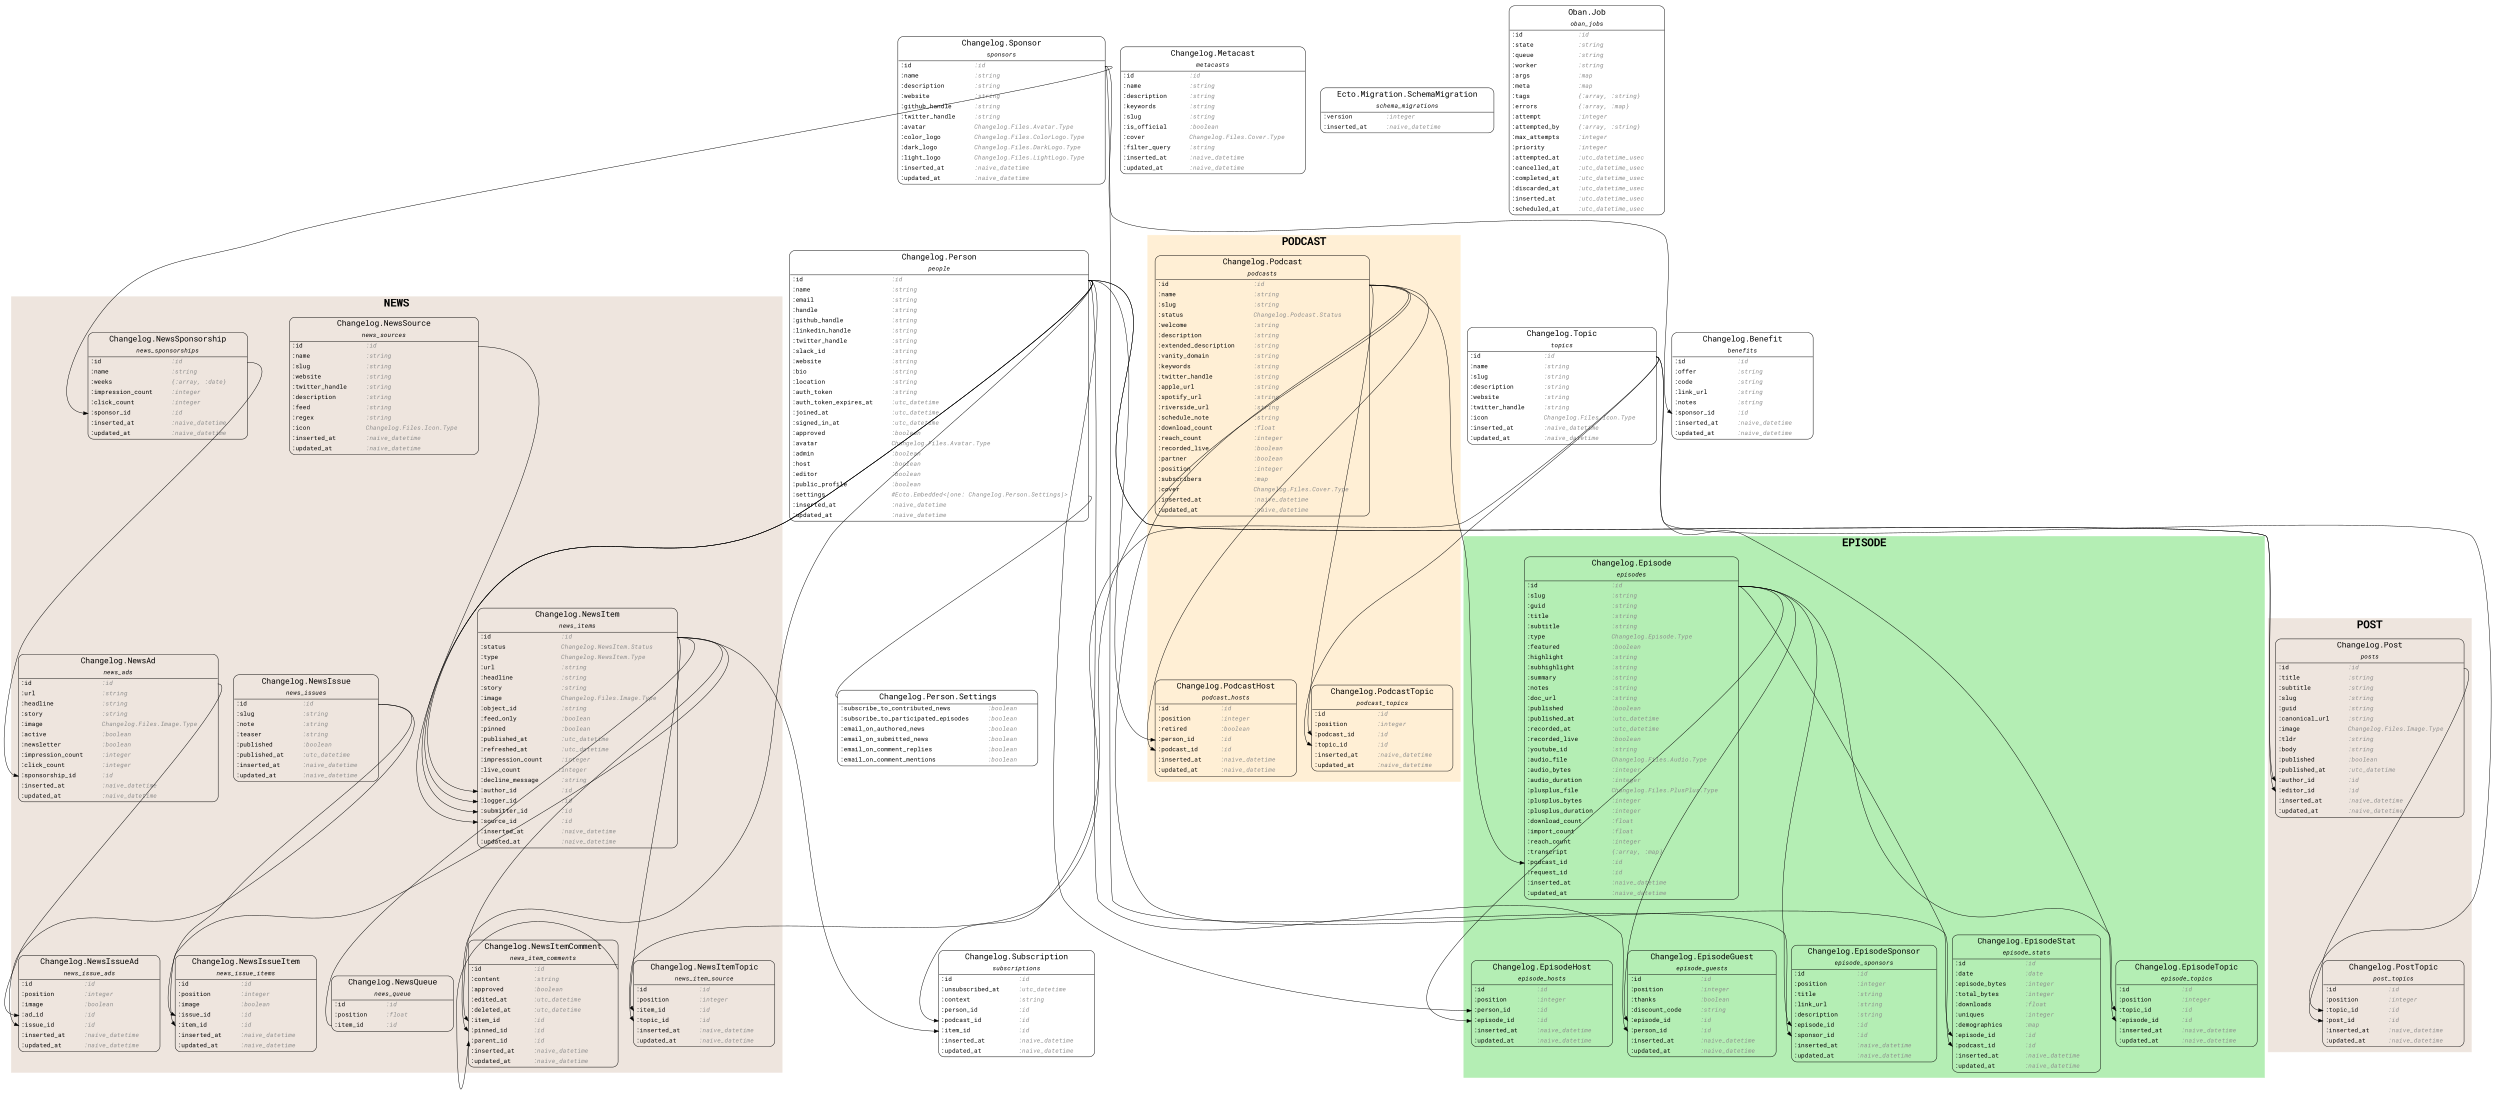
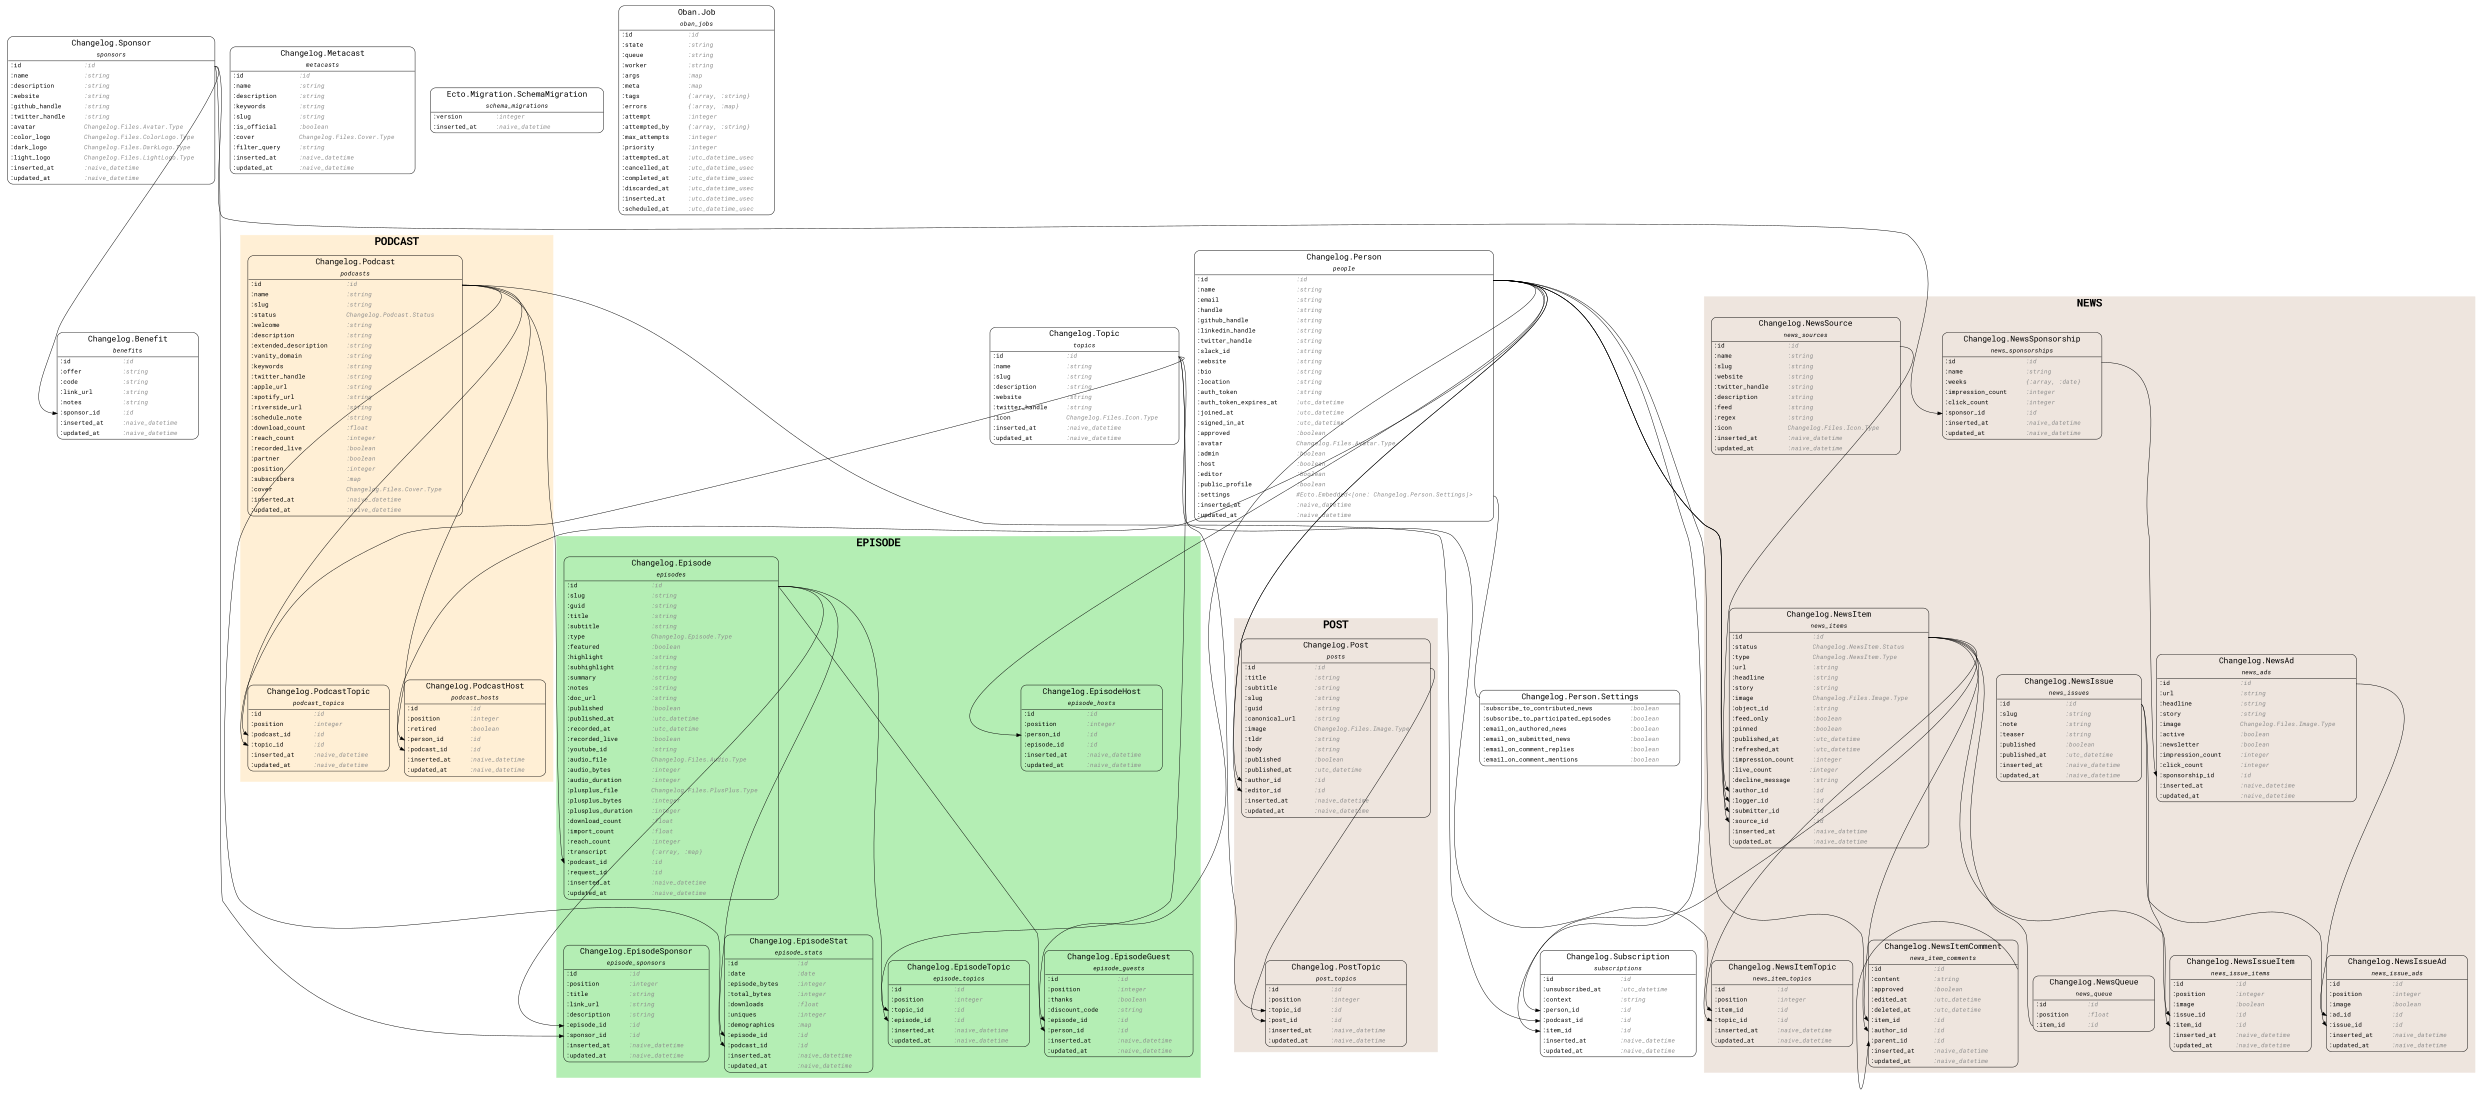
none -> (1700, 660)
(1607, 802) -> none
(704, 979) -> (1782, 979)
(502, 1030) -> (1902, 1030)
